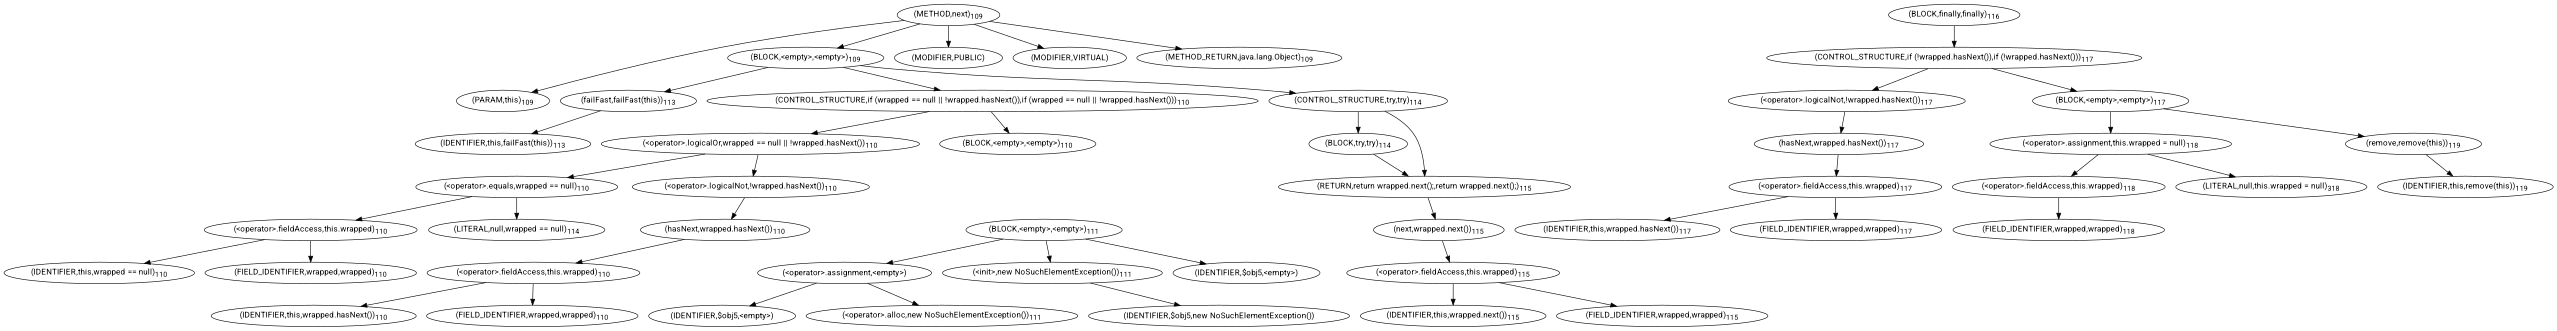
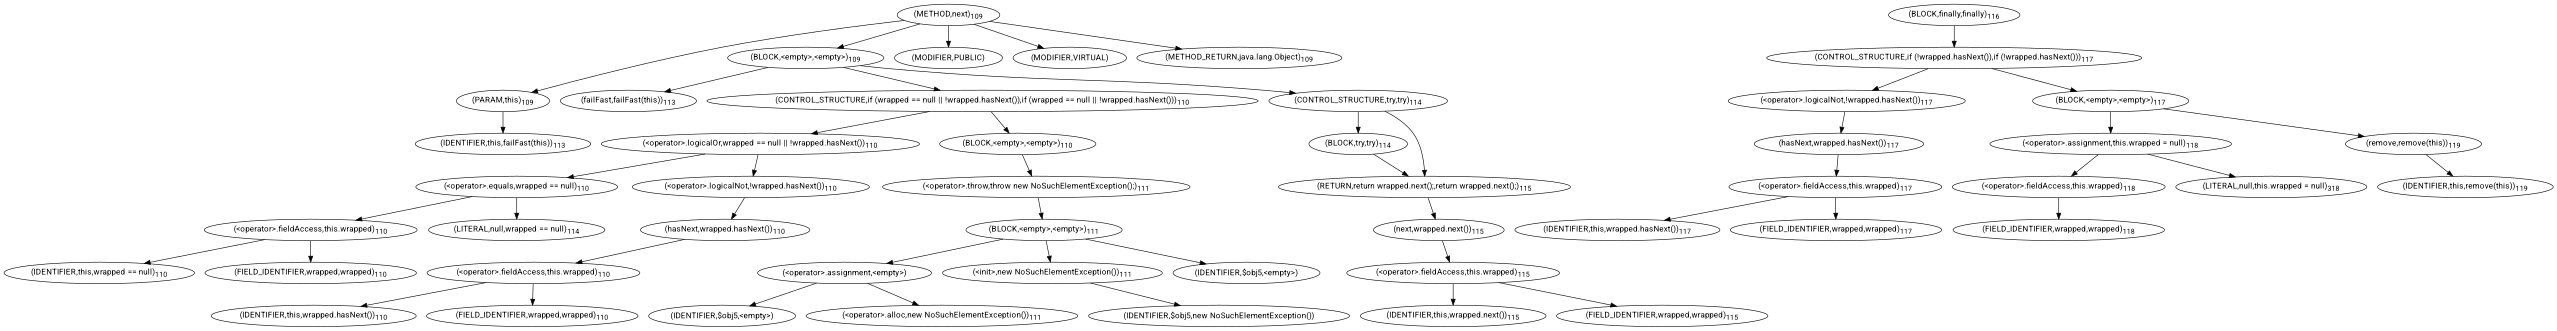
(569, 121) -> (503, 120)
none -> (1036, 187)
